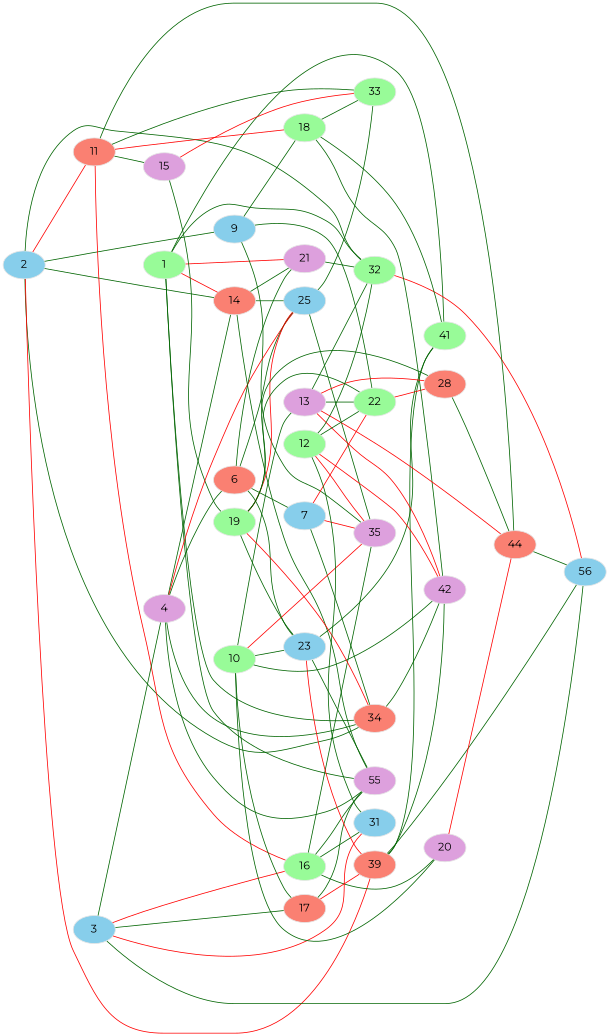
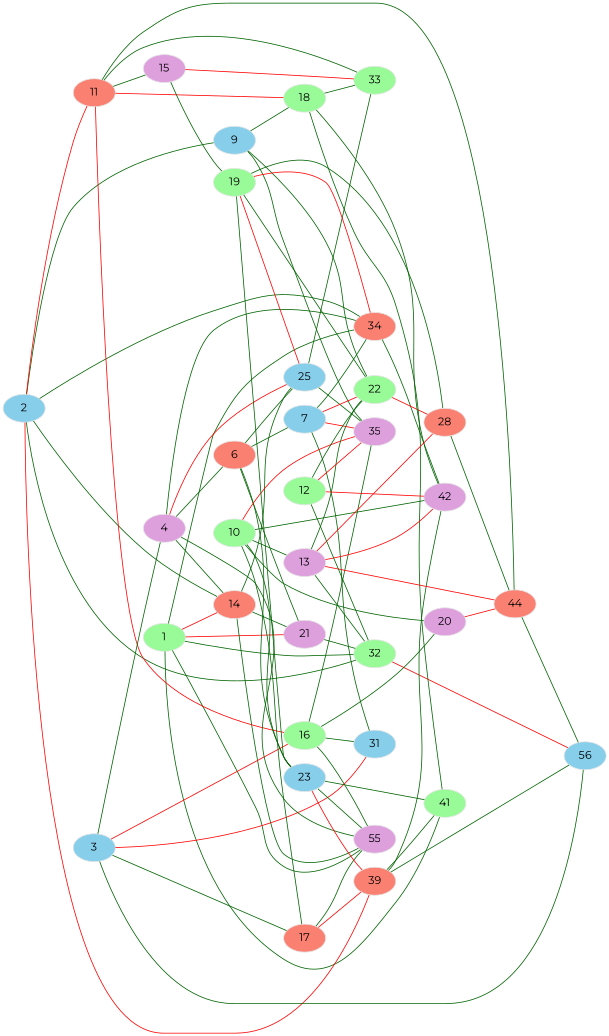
(334, 618) -> (340, 551)
